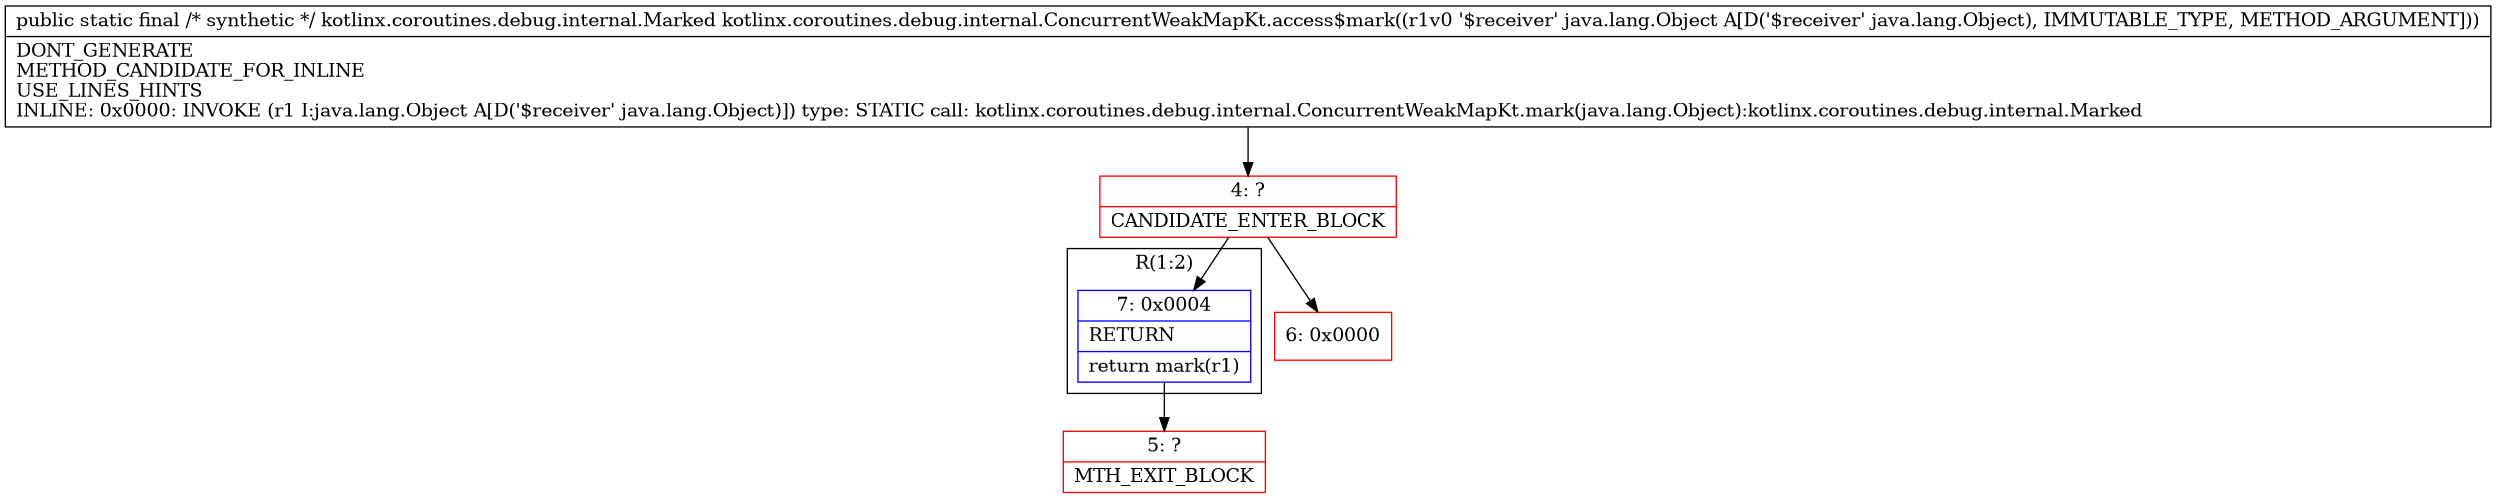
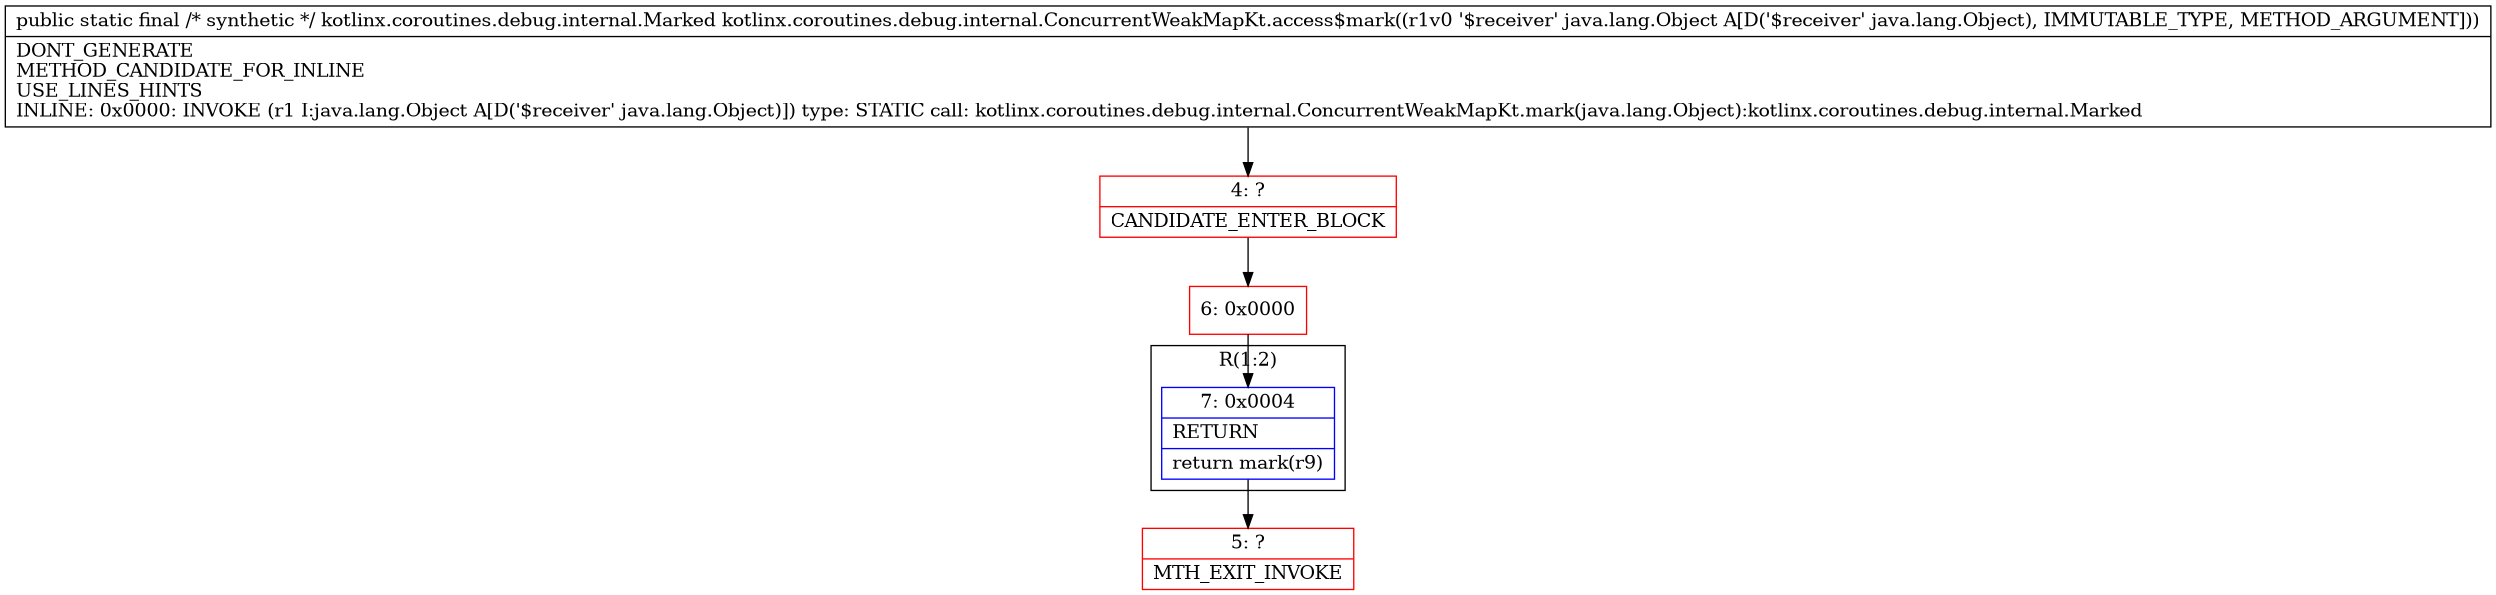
(1215, 258) -> (1248, 354)
(1164, 366) -> (1248, 463)
(1164, 477) -> (1248, 574)
